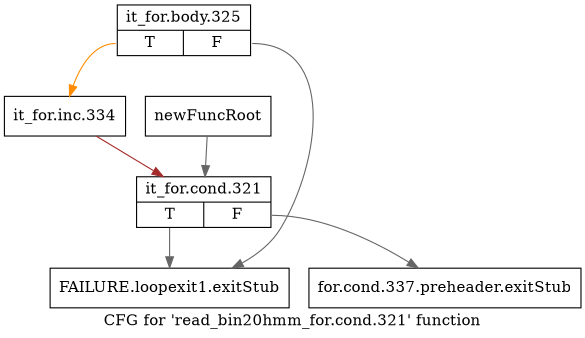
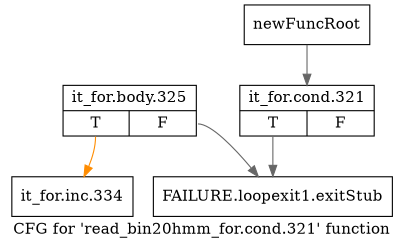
(125, 153) -> none
(445, 288) -> none
